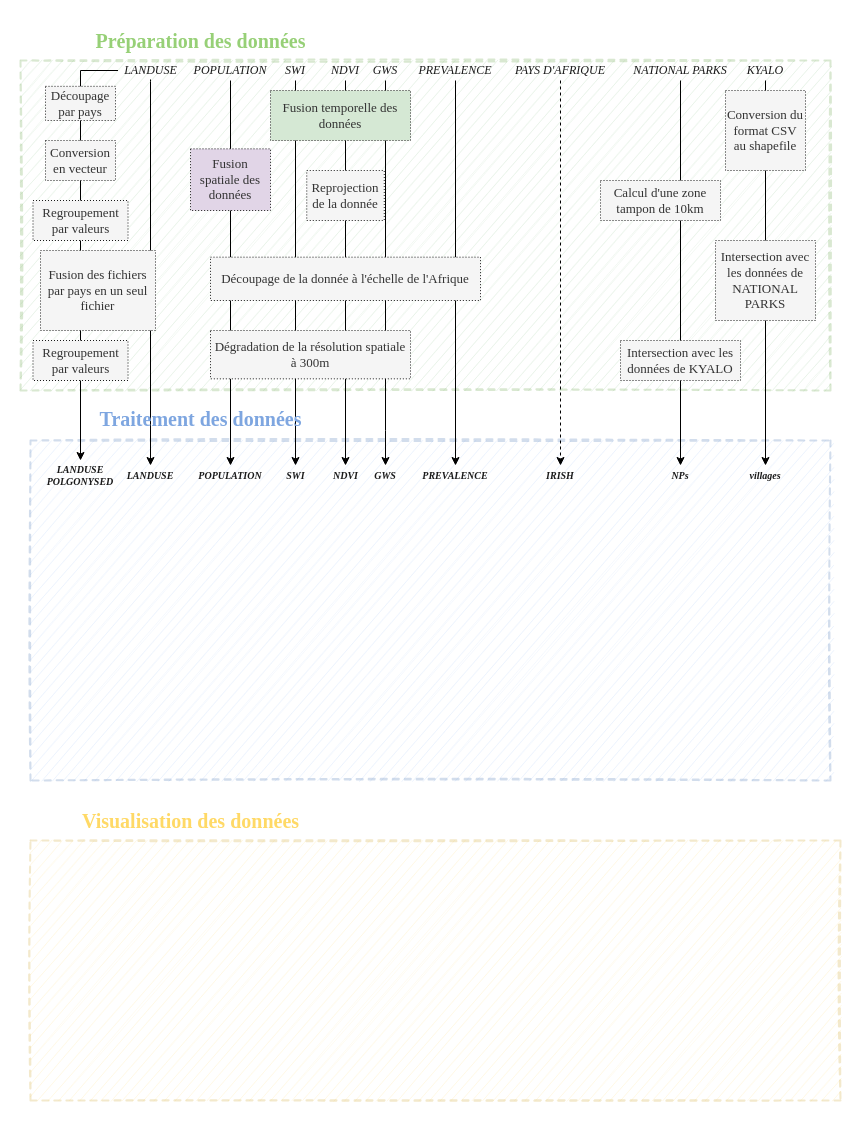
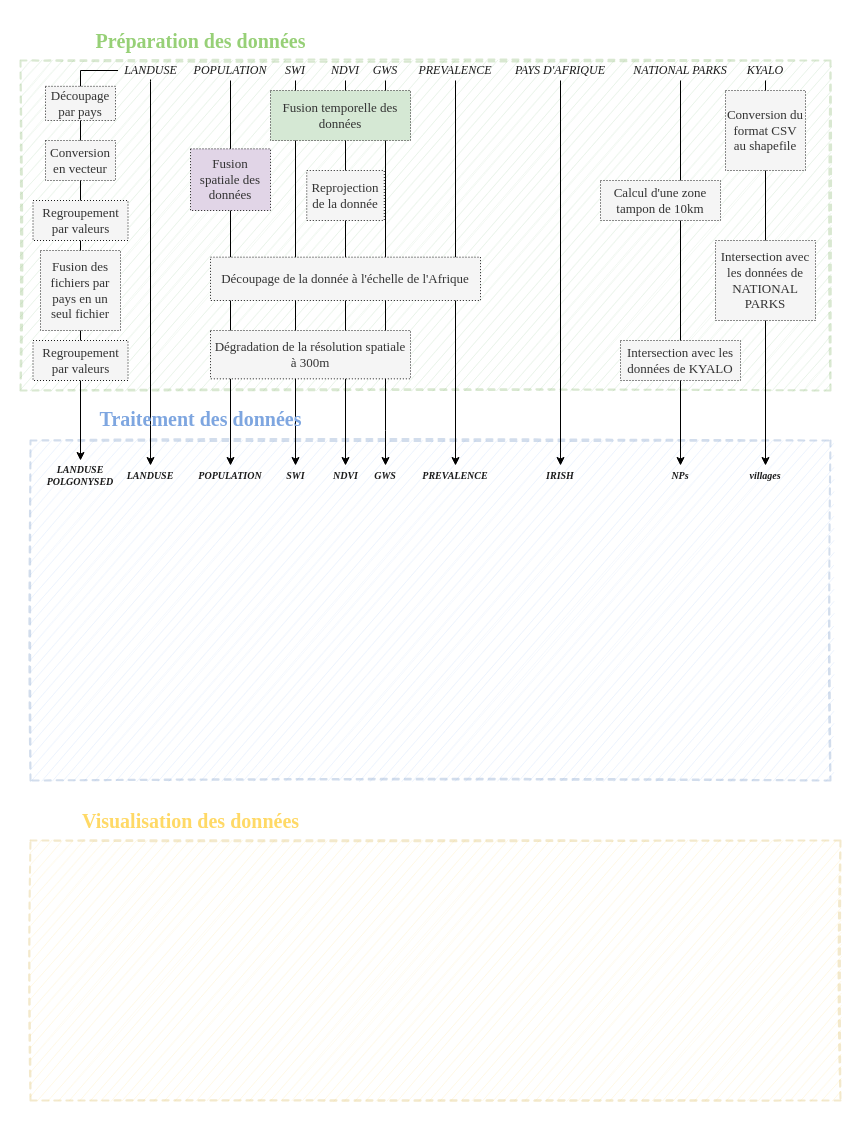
(98, 291) -> (81, 291)
(561, 408) -> (561, 408)
